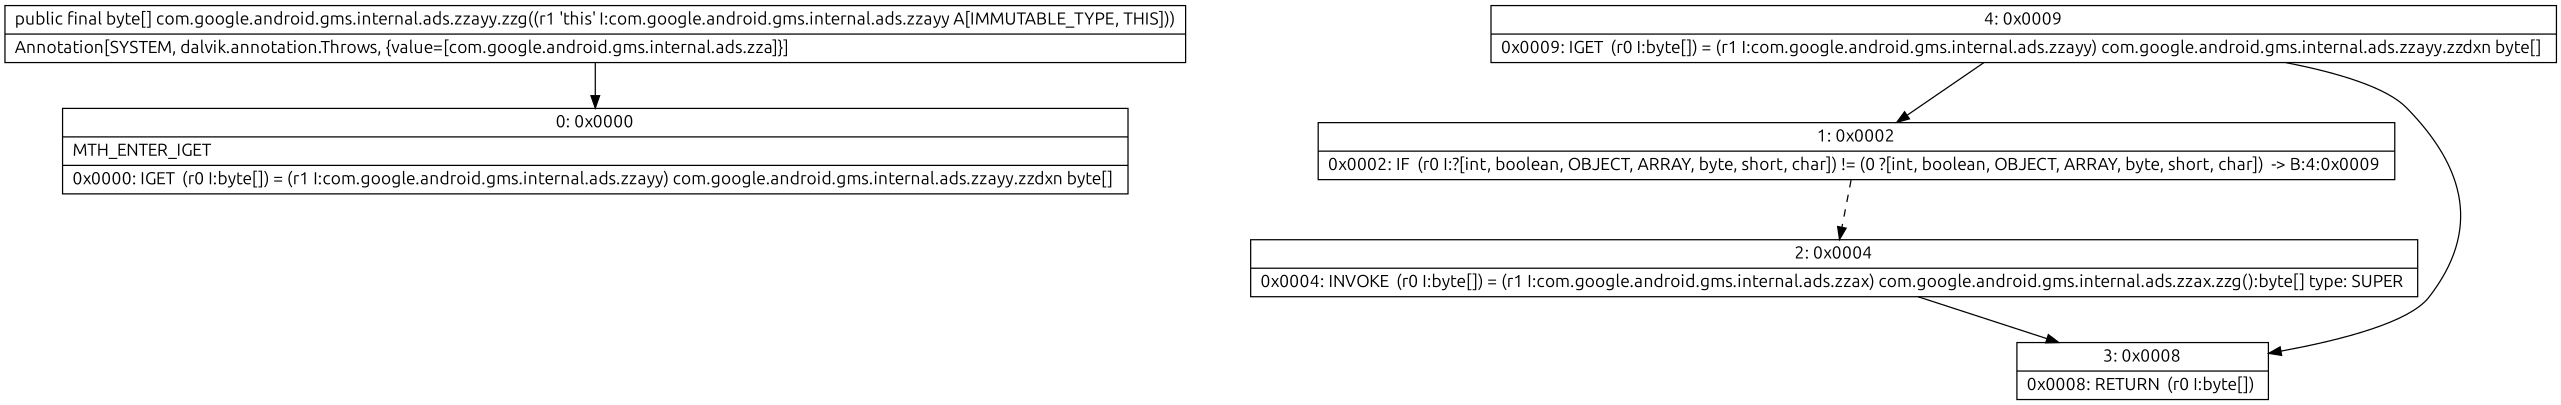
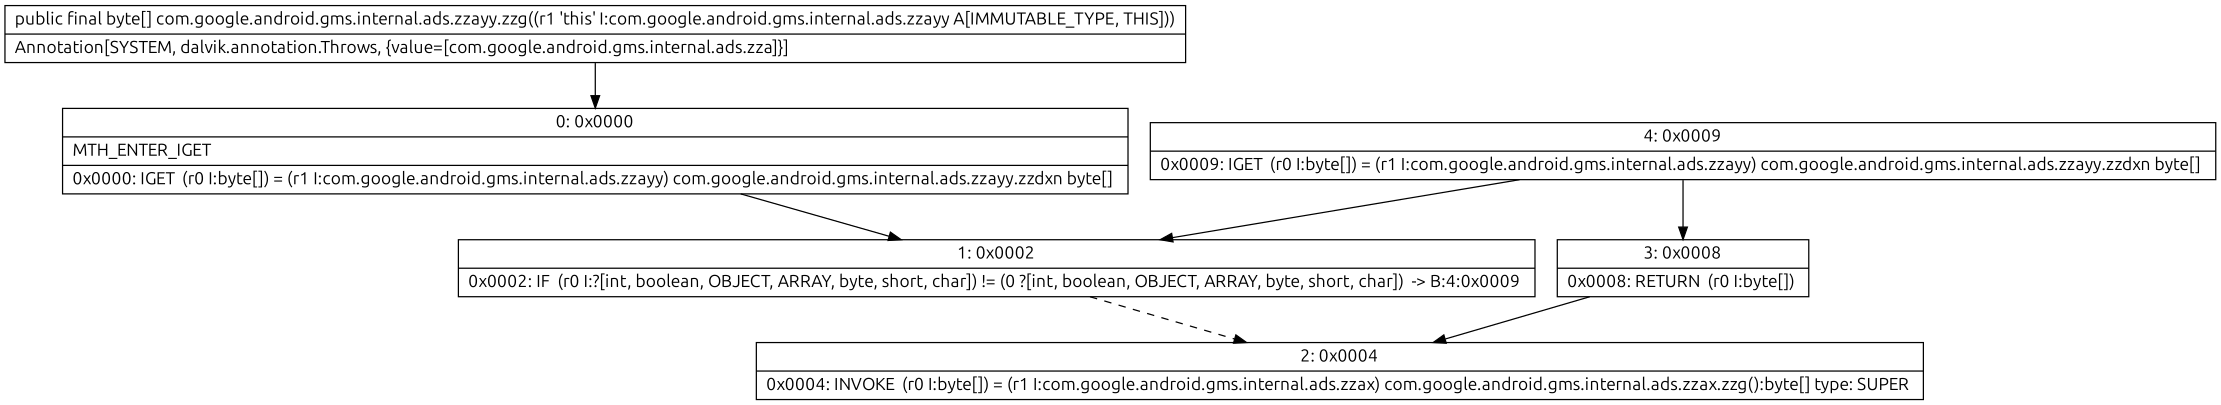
none -> (815, 215)
(1982, 318) -> (1518, 318)
